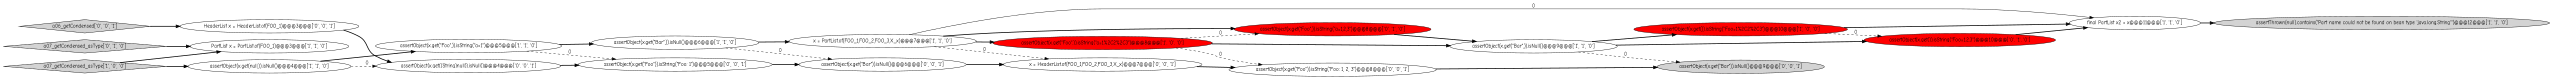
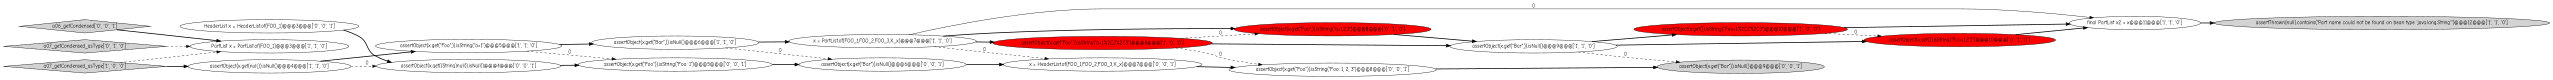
(163, 26) -> (167, 35)
(176, 46) -> (176, 46)
(168, 57) -> (168, 57)
